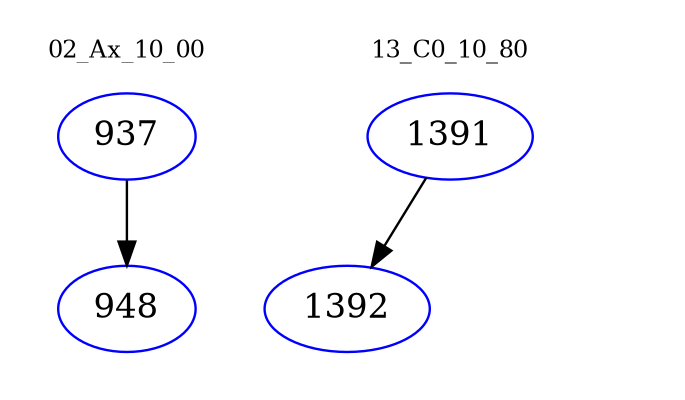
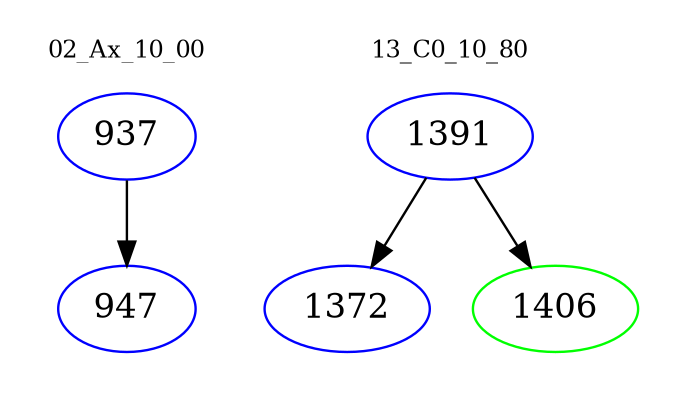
(127, 309) -> (127, 309)
(347, 309) -> (347, 309)
none -> (556, 309)
